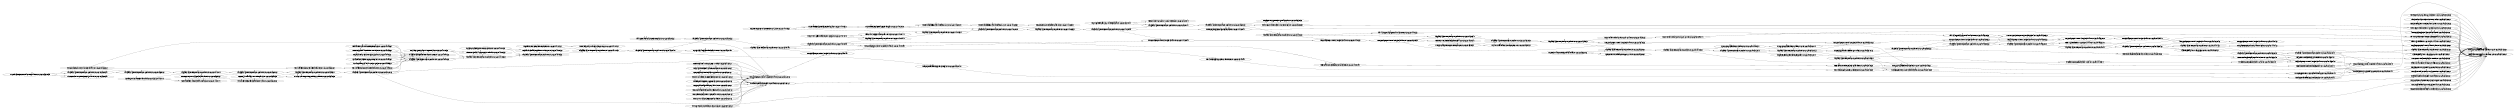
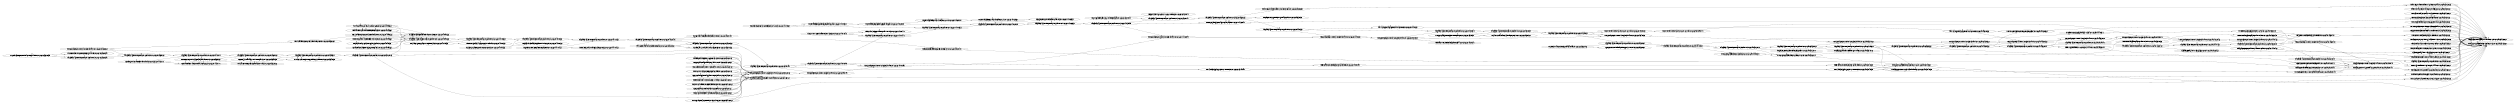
none -> (712, 48)
